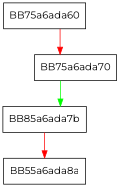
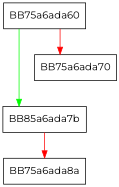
(60, 90) -> (19, 64)
(45, 171) -> (45, 171)
